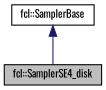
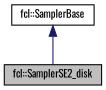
(53, 75) -> (53, 75)
